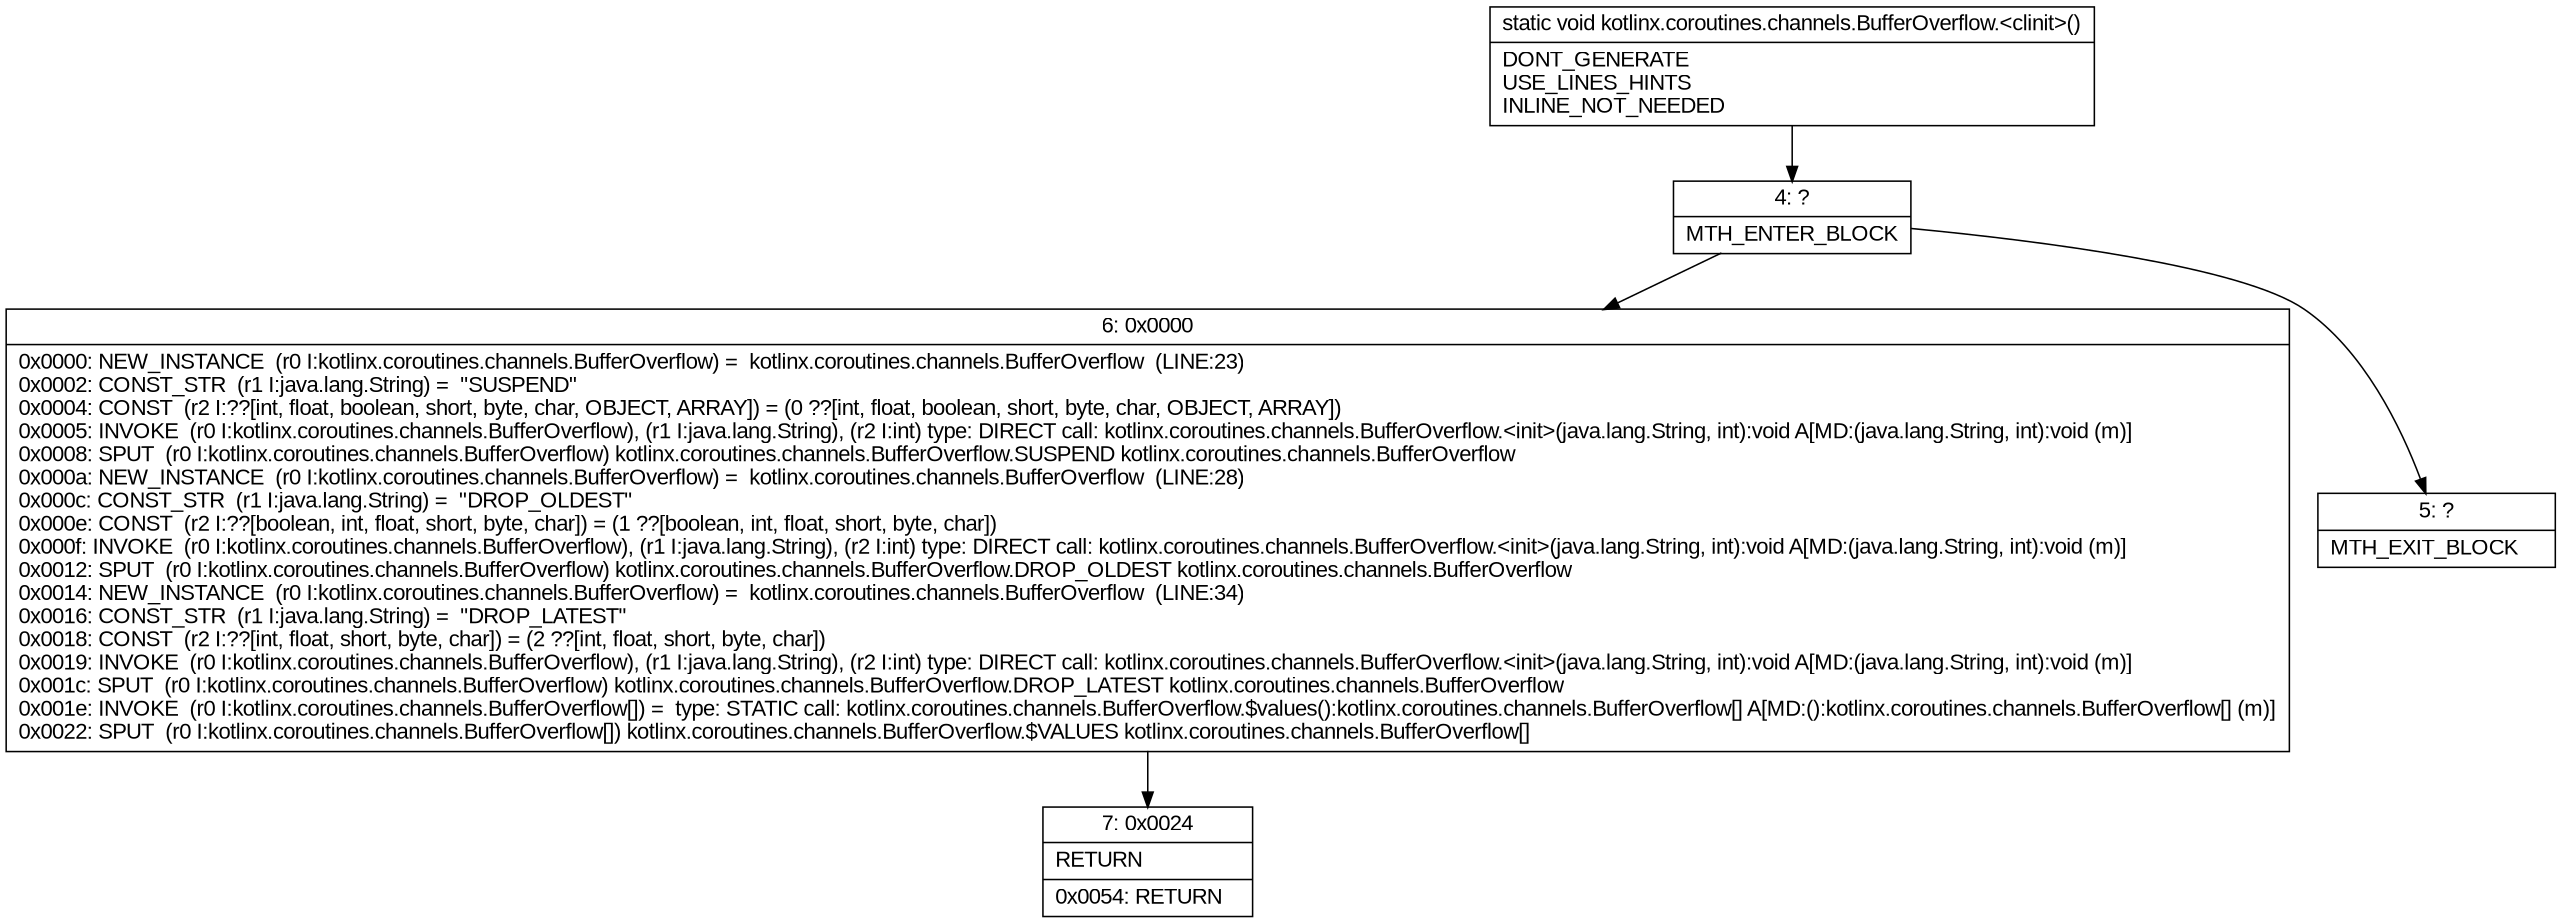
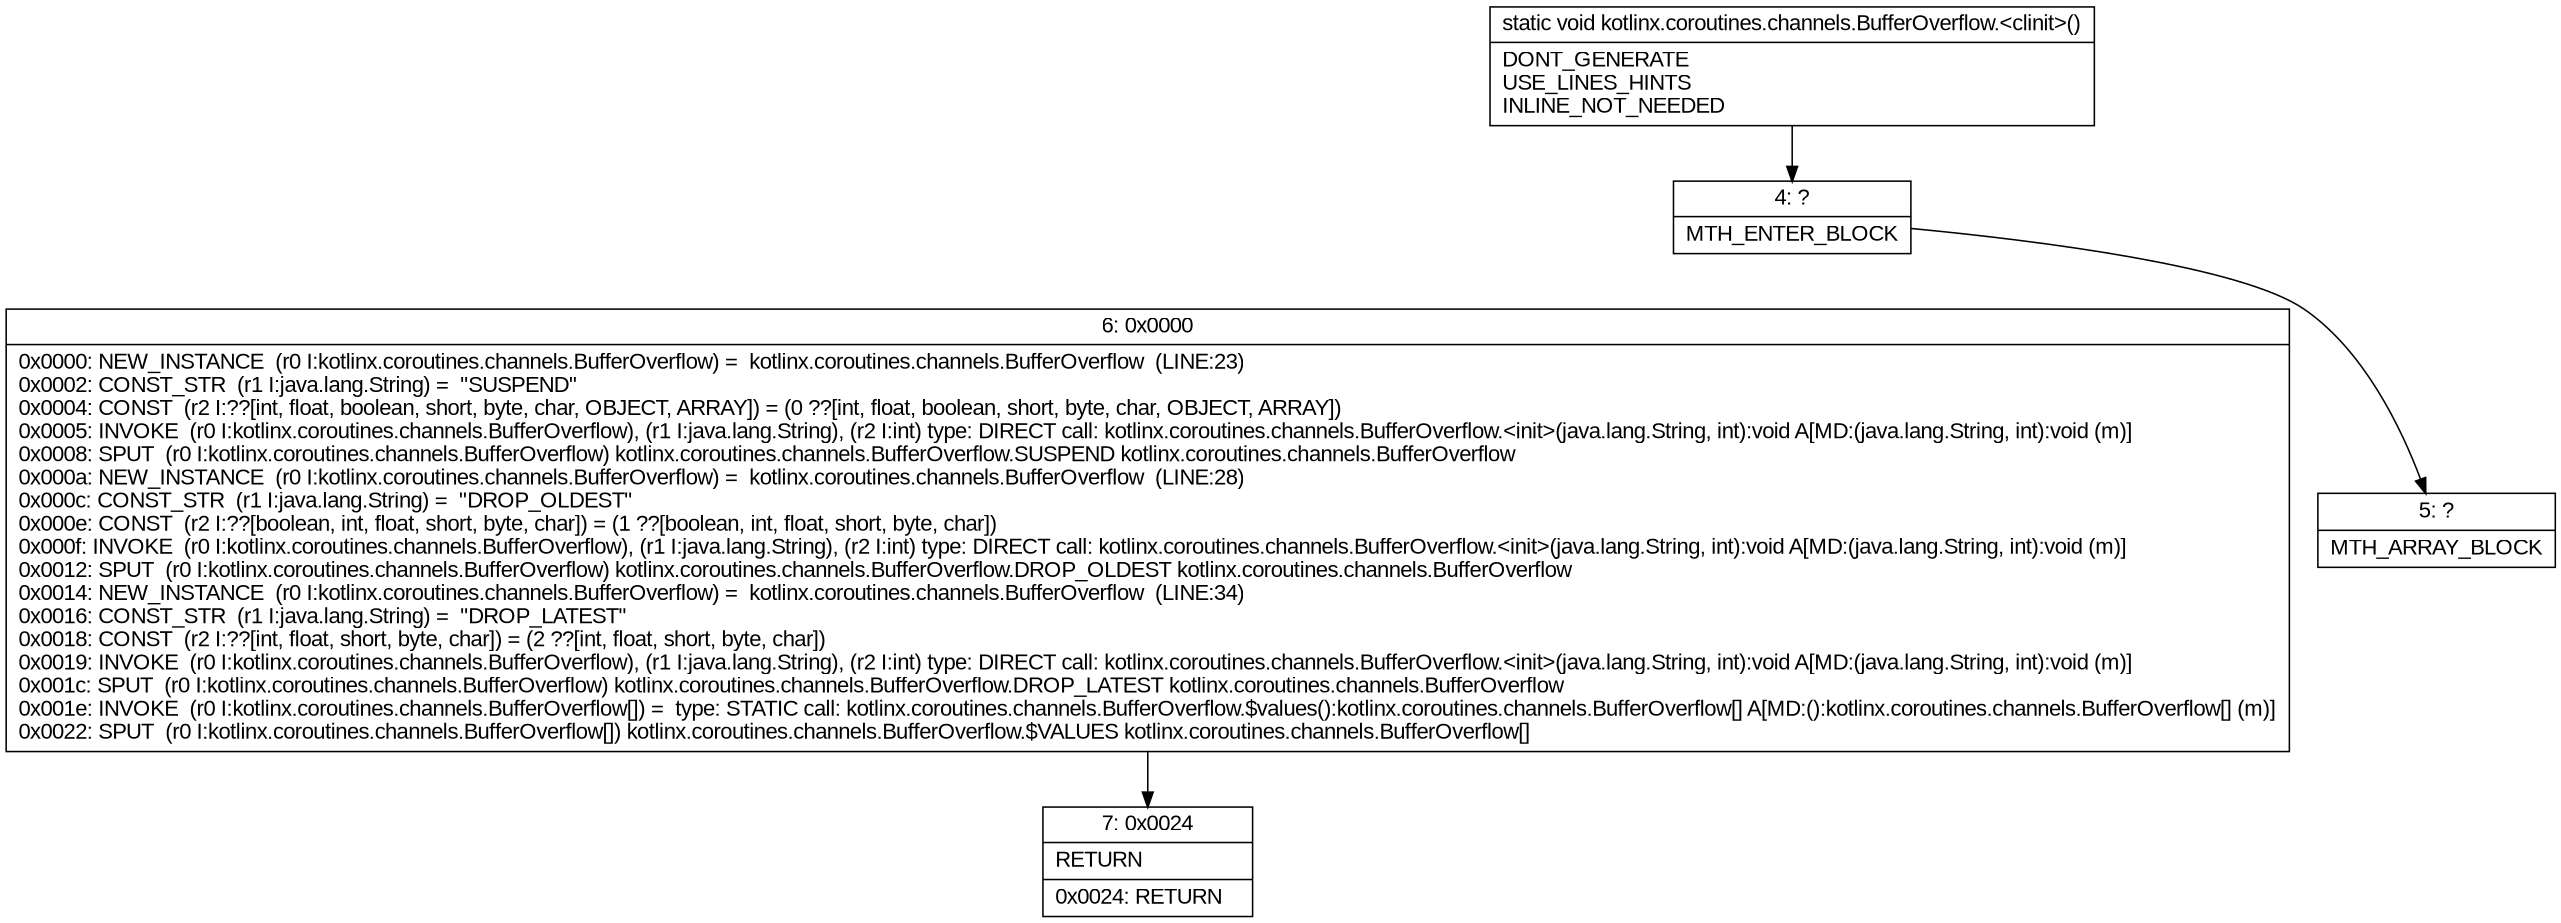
(1670, 278) -> none
(2424, 548) -> (2437, 548)
(1148, 897) -> (1148, 897)
